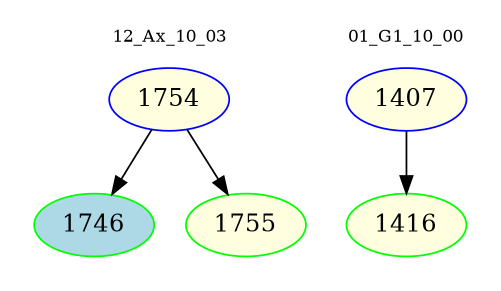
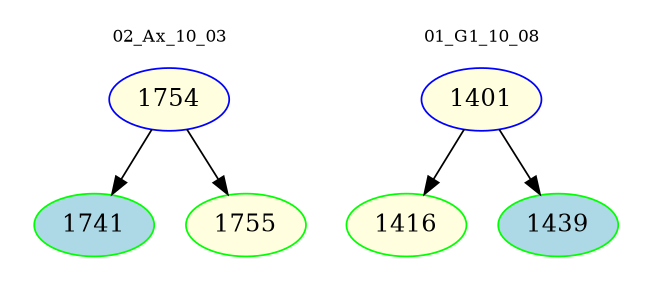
(170, 38) -> (170, 38)
(406, 38) -> (482, 38)
(406, 99) -> (481, 99)
(94, 225) -> (94, 225)
none -> (558, 225)
